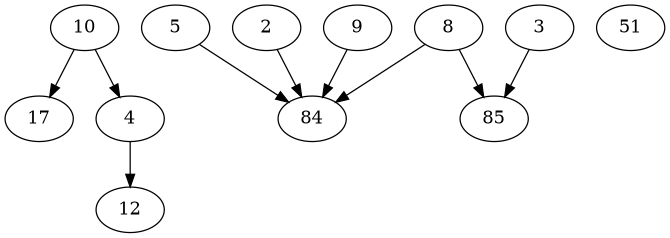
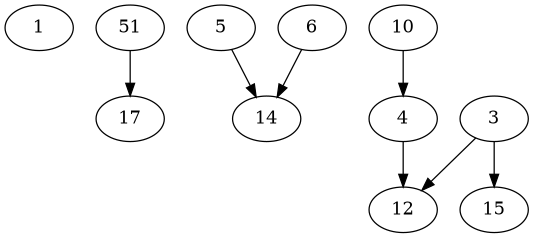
none -> (39, 28)
(267, 28) -> (312, 28)
(358, 28) -> none
(449, 28) -> none
(65, 68) -> (130, 67)
(312, 119) -> (267, 119)
(494, 119) -> (494, 210)
none -> (453, 160)
